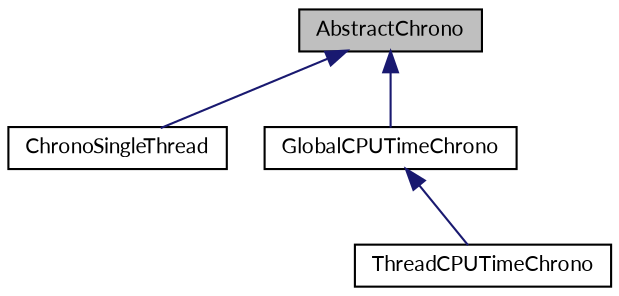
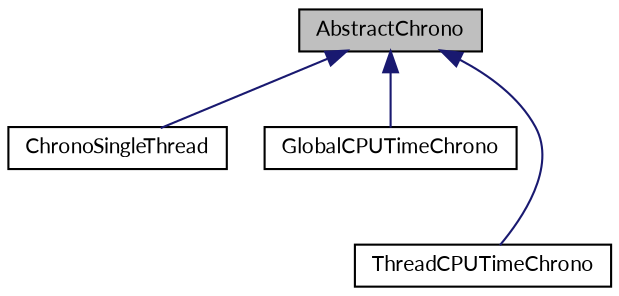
(444, 215) -> (540, 140)
